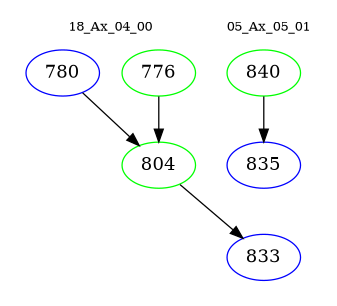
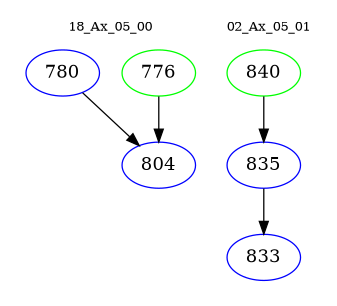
(111, 28) -> (111, 28)
(269, 28) -> (269, 28)
(159, 165) -> (159, 165)
(206, 207) -> (264, 205)
